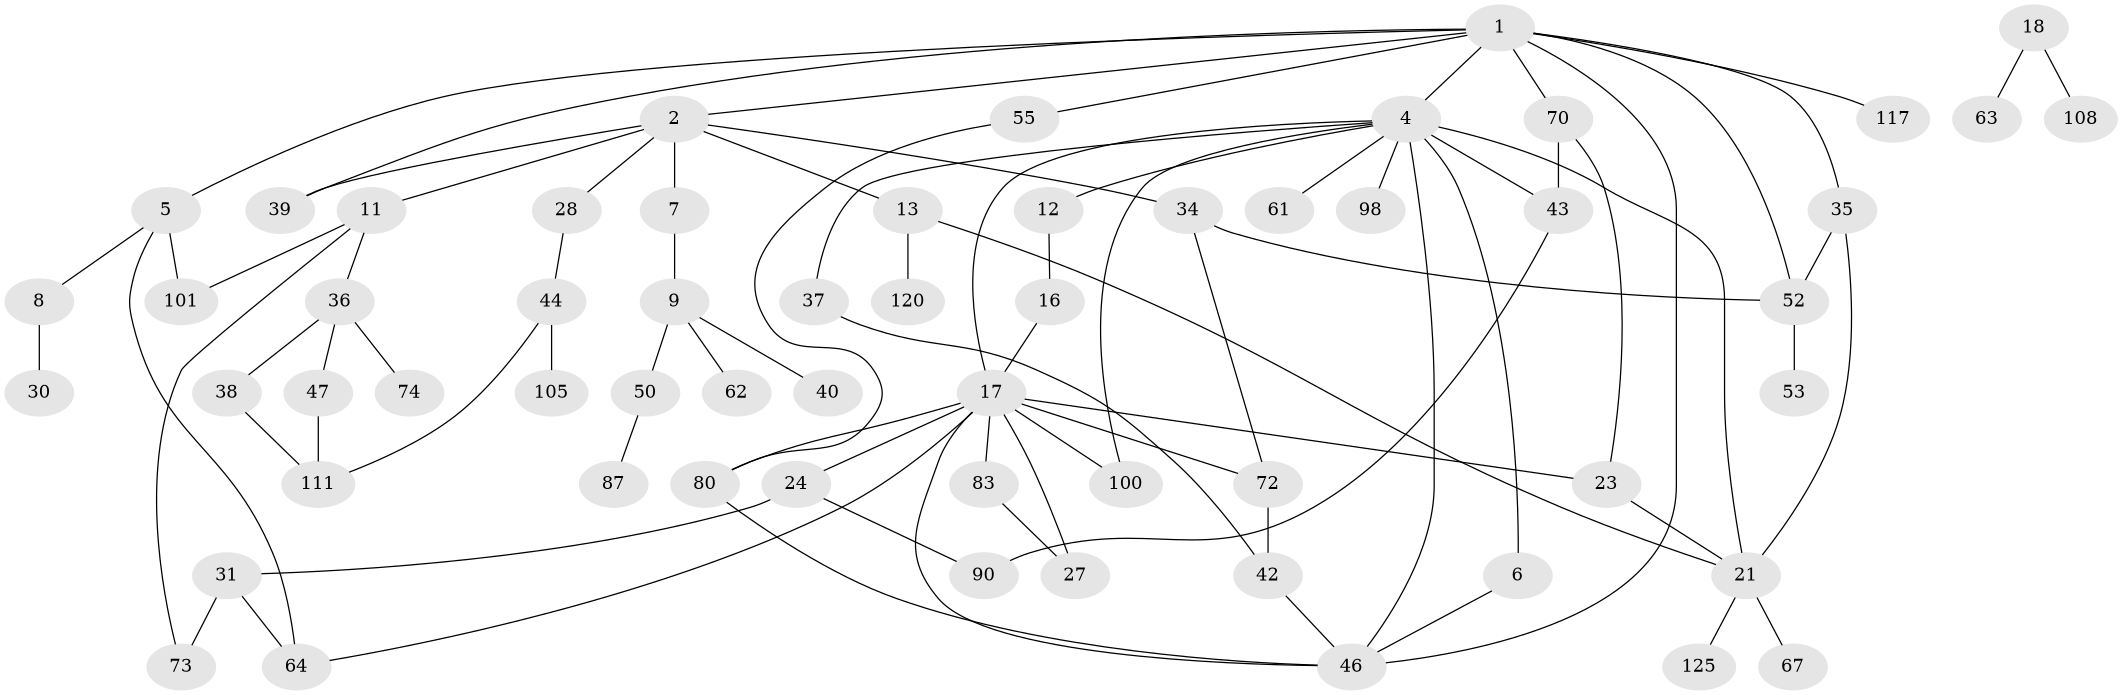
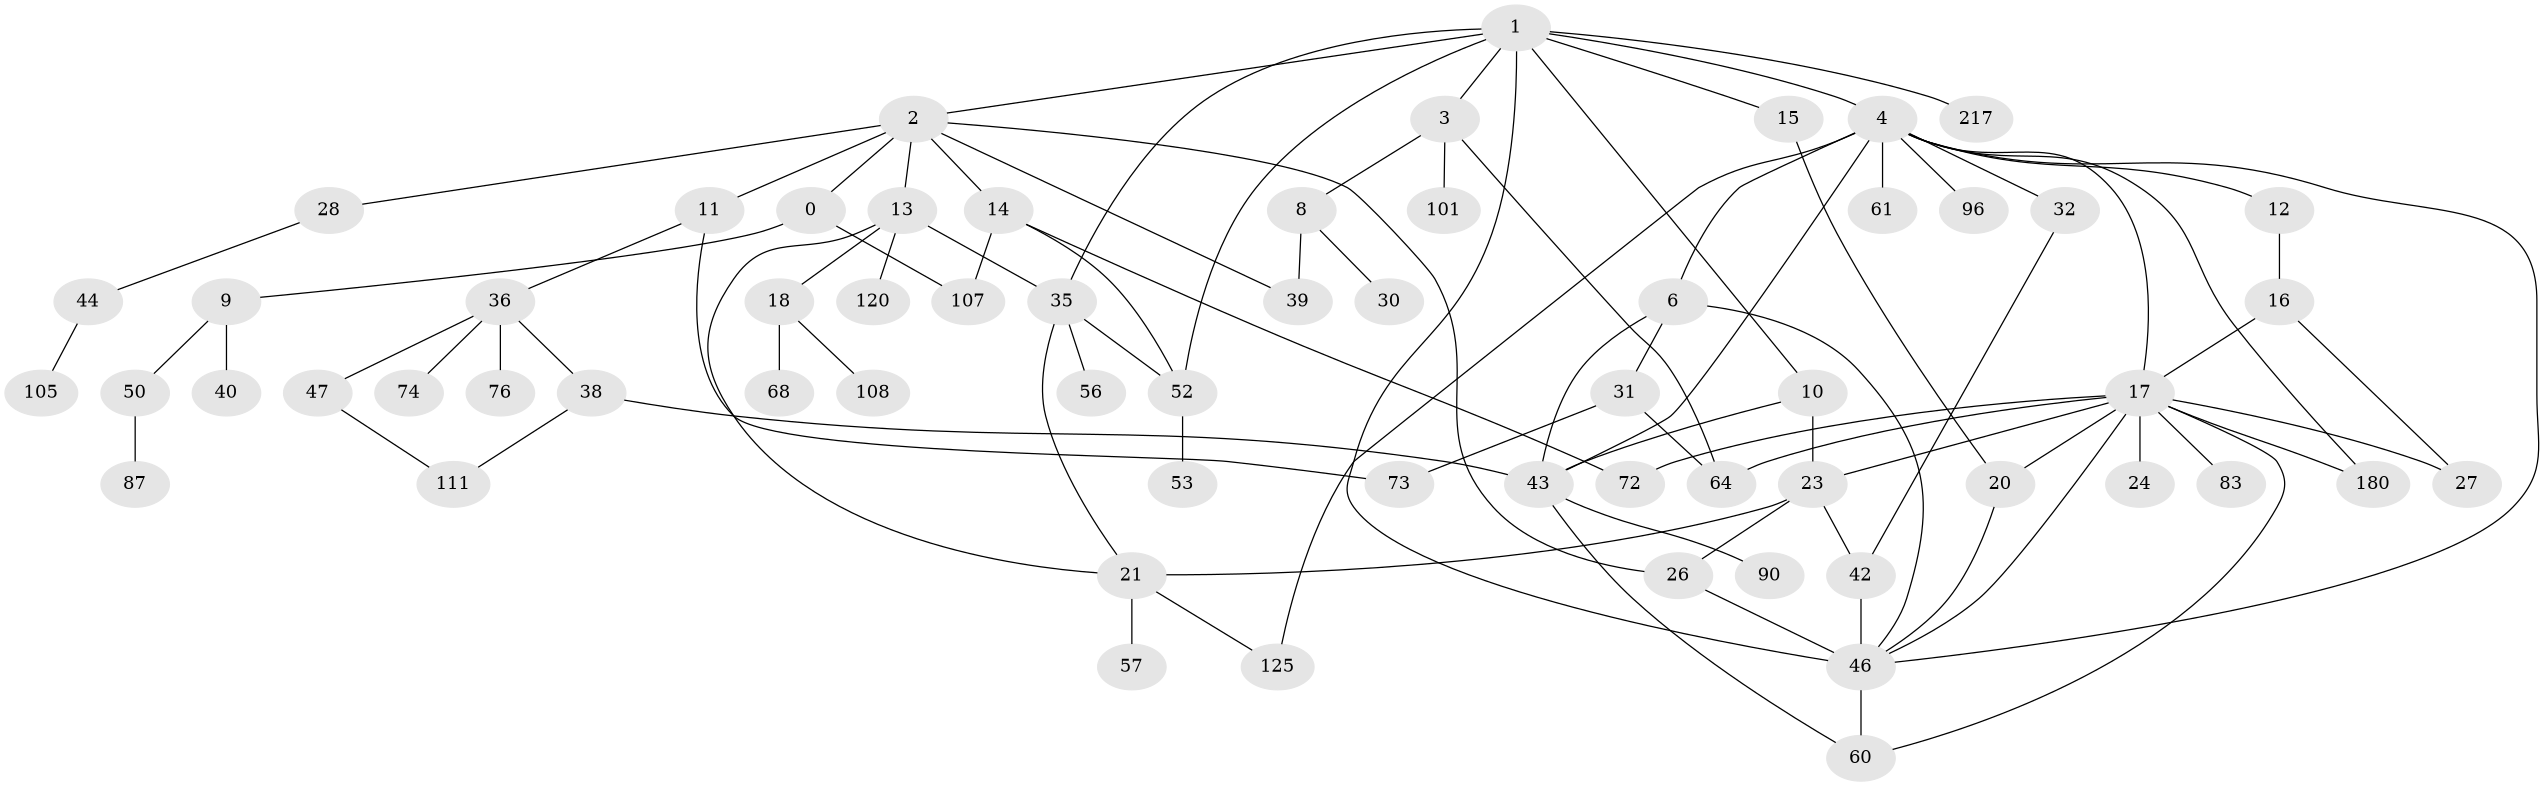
(878, 61) -> (1300, 256)
(1025, 119) -> (1789, 119)
(1558, 119) -> (1813, 393)
(1893, 119) -> (1976, 119)
(1987, 119) -> (779, 393)
(166, 210) -> (1445, 119)
(675, 210) -> (811, 210)
(1188, 210) -> (999, 210)
(1371, 210) -> (1974, 210)
none -> (974, 252)
(1711, 253) -> (1514, 334)
(277, 256) -> none
none -> (841, 256)
(814, 302) -> (2065, 210)
none -> (968, 302)
none -> (1576, 375)
none -> (500, 393)
(737, 393) -> none
none -> (1091, 393)
(457, 414) -> none
none -> (1067, 434)
(705, 484) -> (2000, 484)
(1126, 484) -> (2373, 484)
(890, 530) -> none
(1030, 530) -> (2373, 393)
(1268, 536) -> (1837, 530)
(519, 553) -> (1646, 353)
none -> (1678, 576)
(1793, 667) -> (1132, 667)
none -> (1861, 758)
